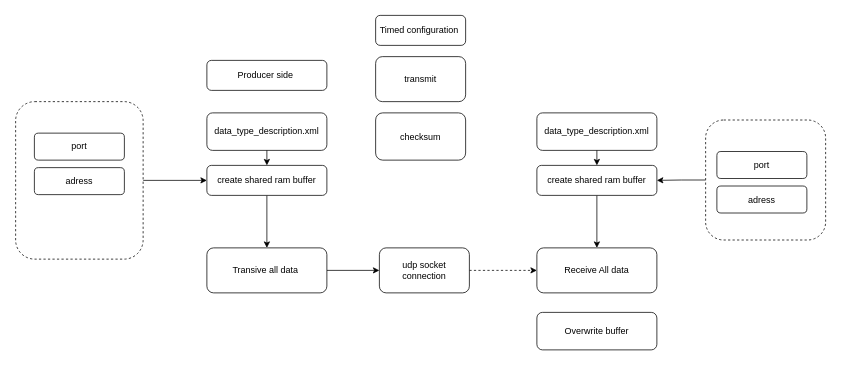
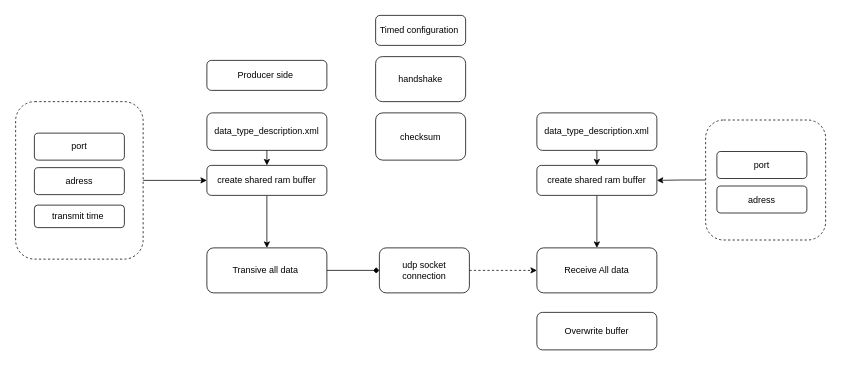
(420, 79) -> (420, 79)
none -> (79, 216)
(372, 270) -> (372, 270)
